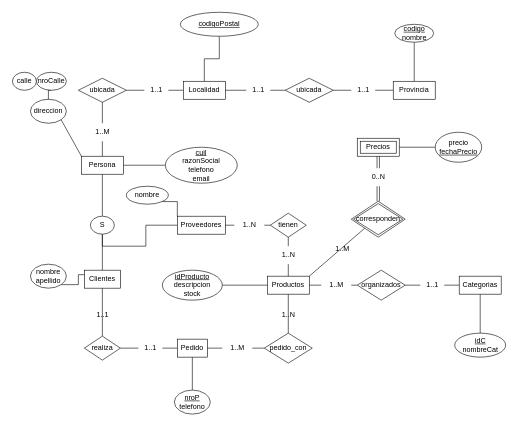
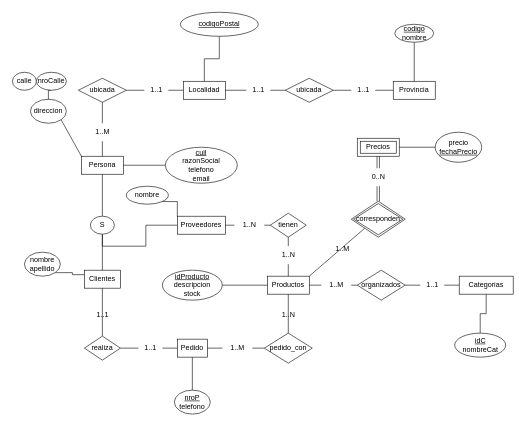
(48, 276) -> (42, 264)
(480, 285) -> (486, 285)
